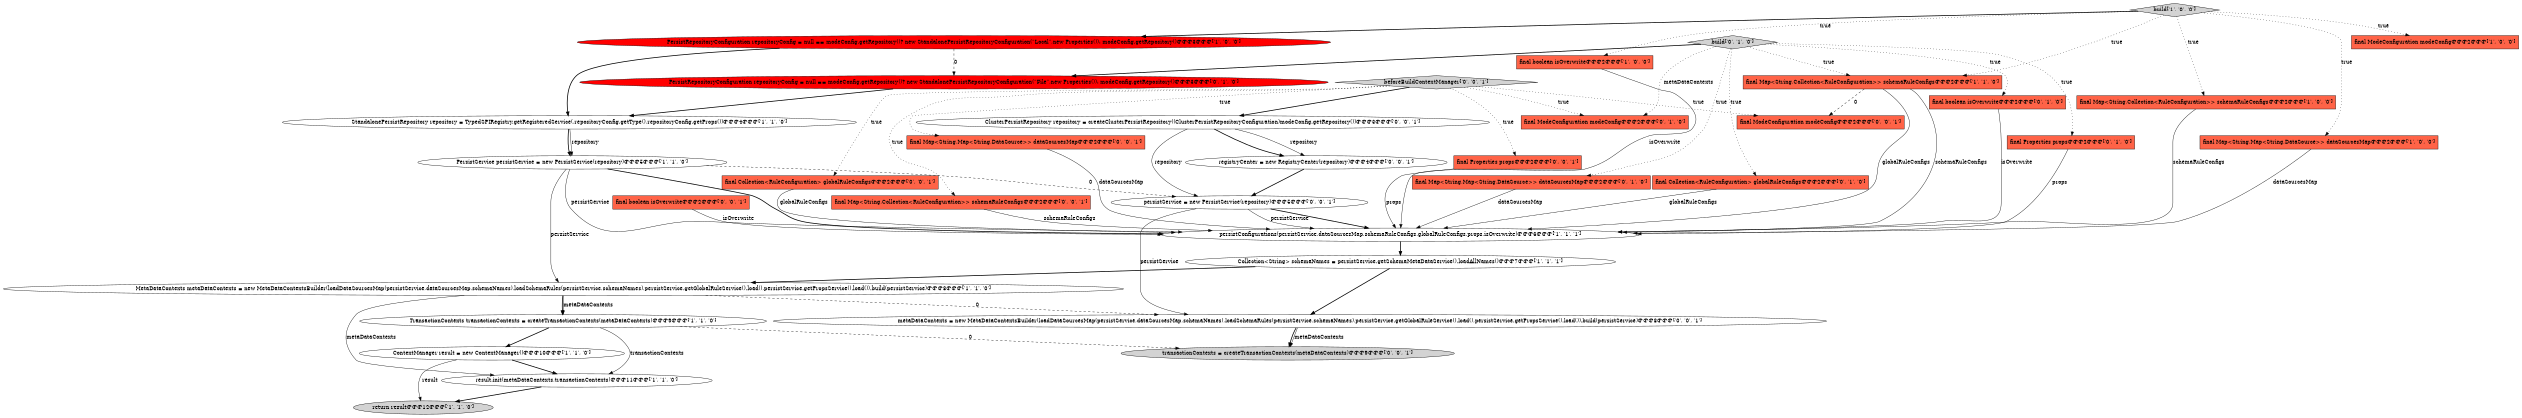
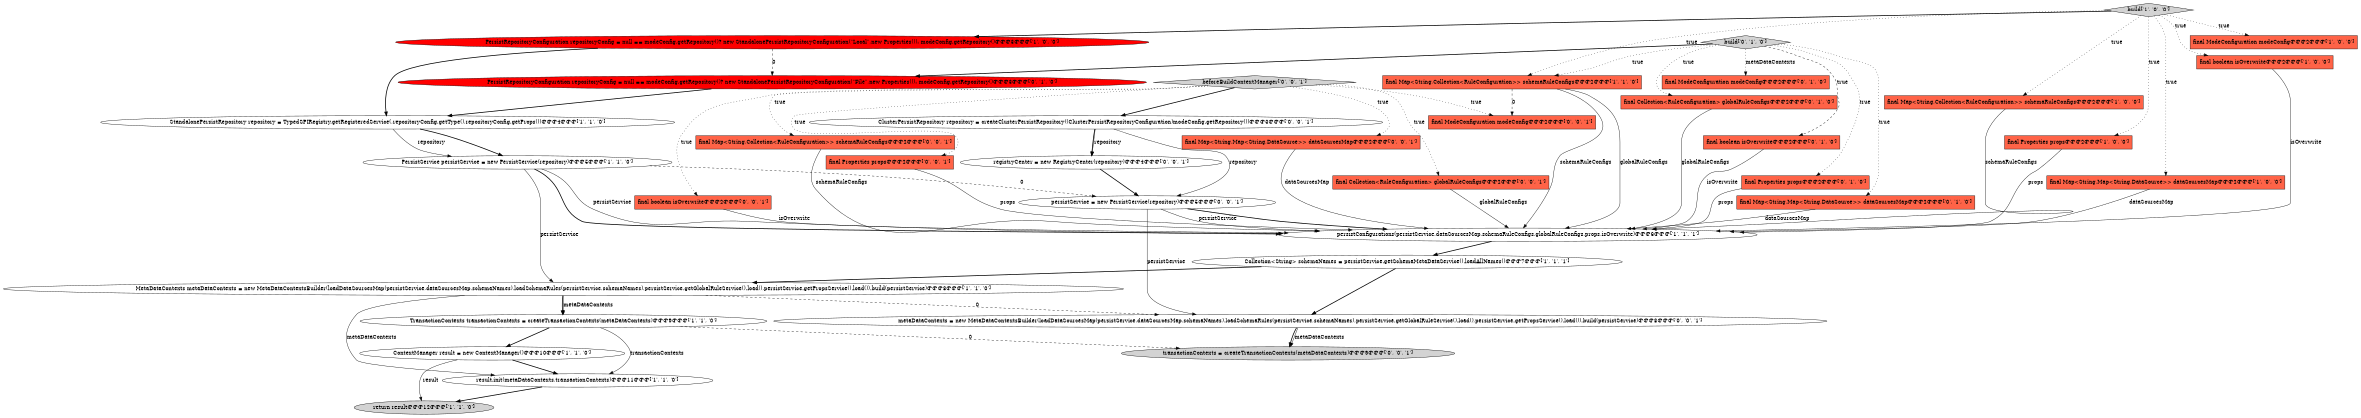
(1895, 54) -> (1834, 77)
(1523, 99) -> (772, 95)
none -> (2068, 142)
